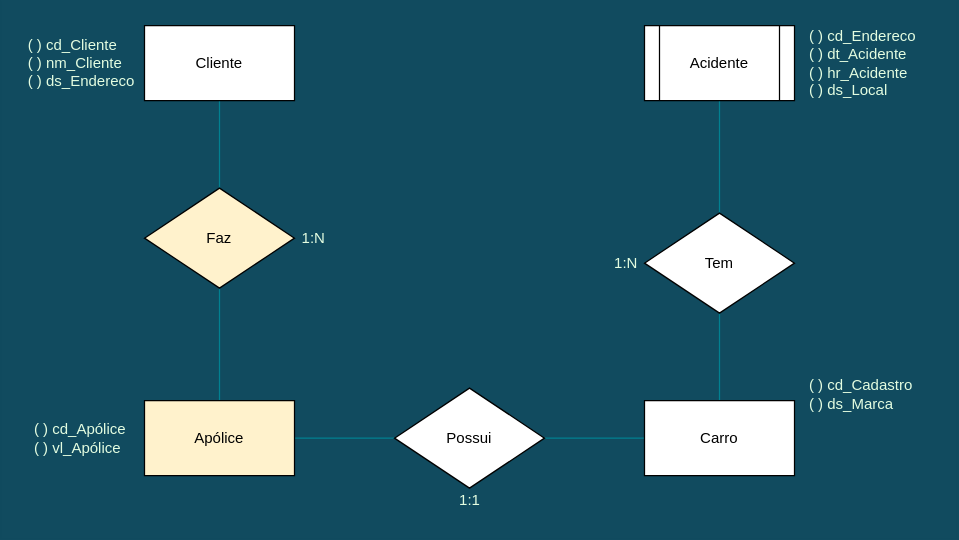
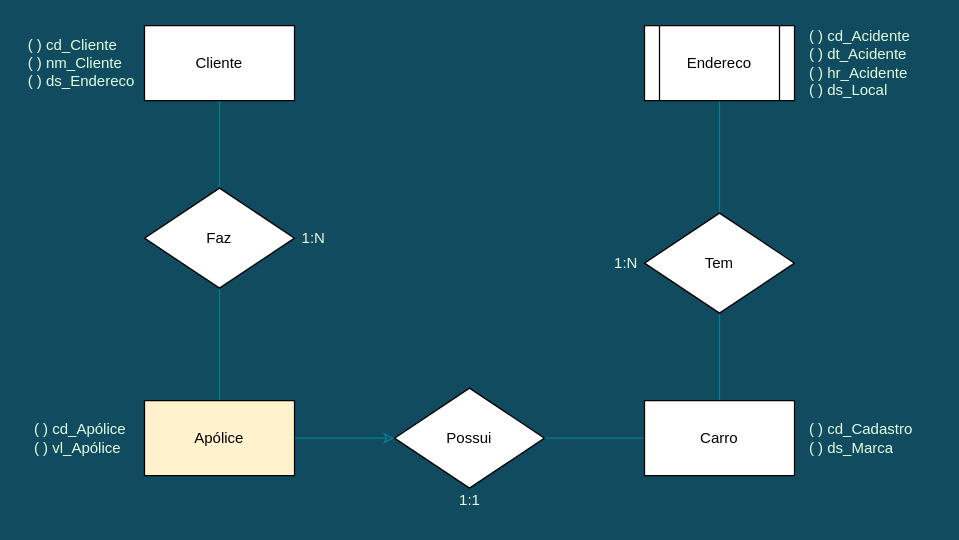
(719, 63) -> (719, 63)
(868, 63) -> (867, 63)
(219, 238) -> (219, 238)
(869, 394) -> (869, 438)
(388, 438) -> (384, 438)
